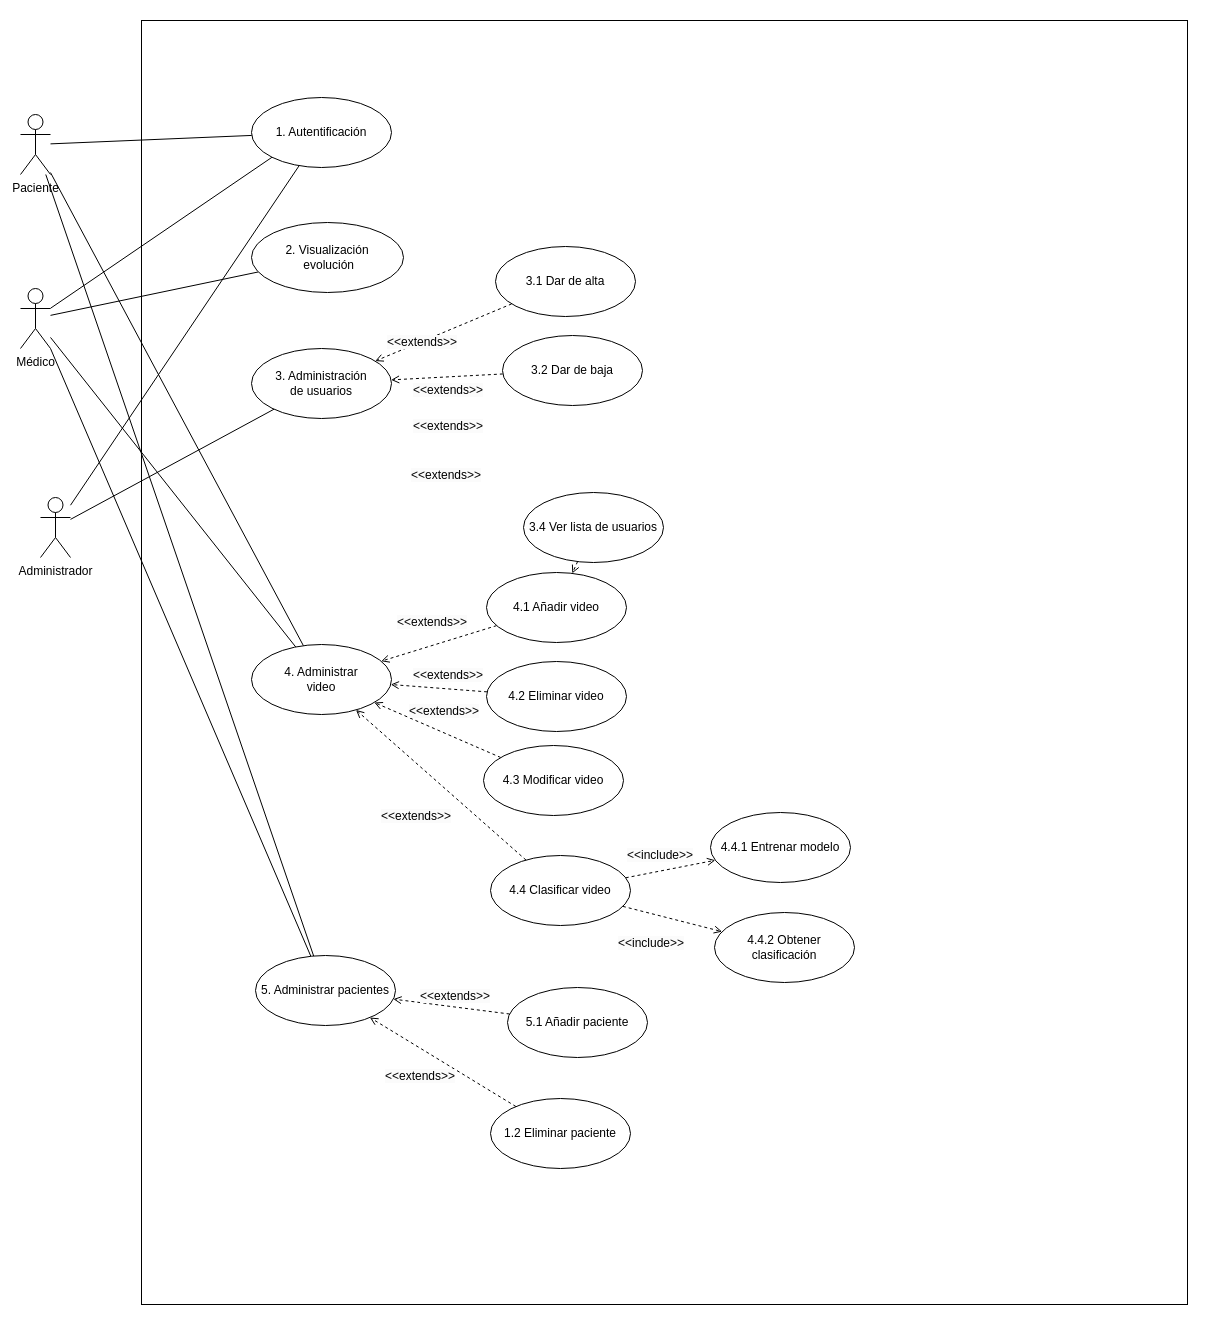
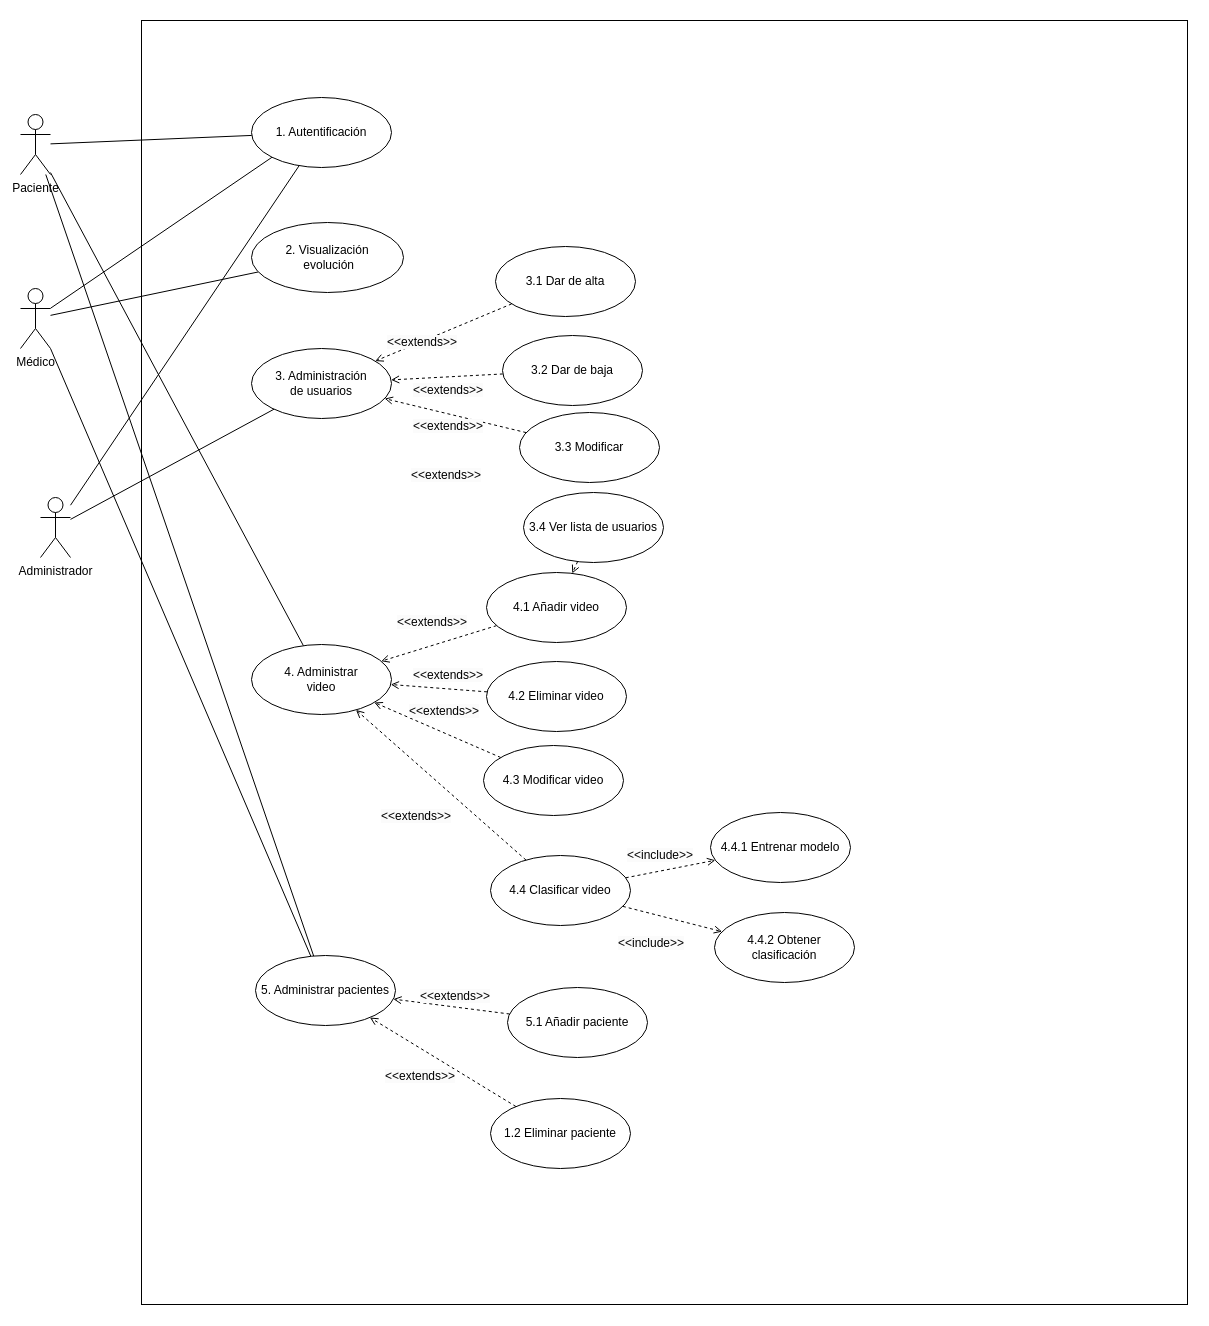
none -> (428, 409)
none -> (590, 448)
(219, 550) -> none
